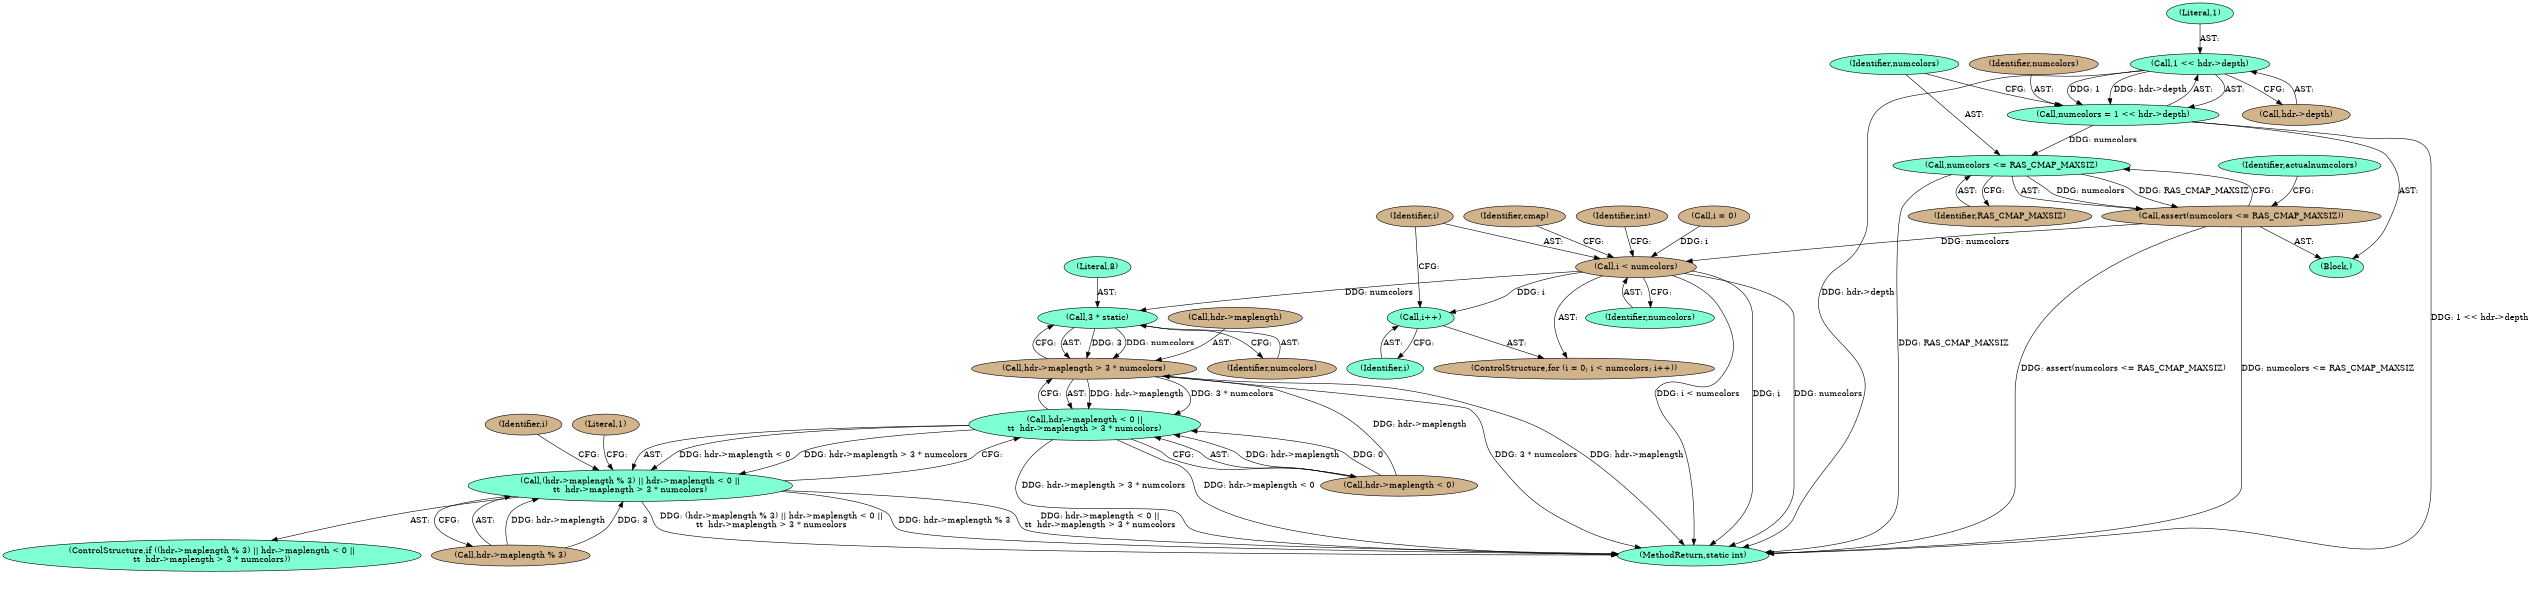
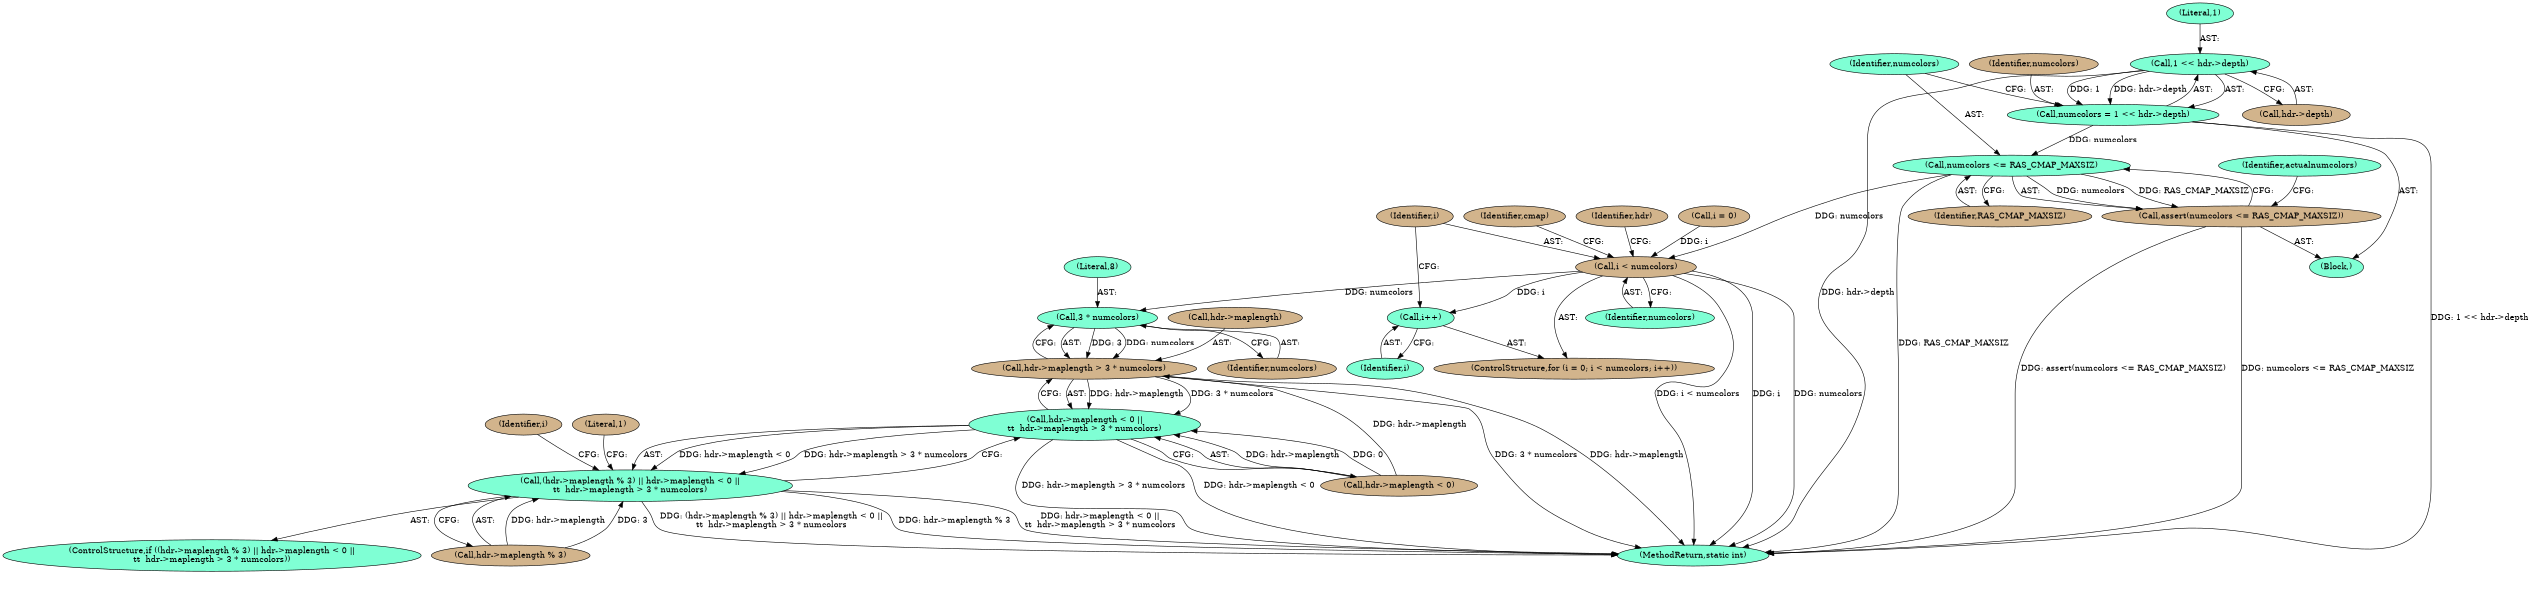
(1622, 216) -> (1622, 216)
(1917, 239) -> (1810, 208)
(1098, 318) -> (1098, 318)
